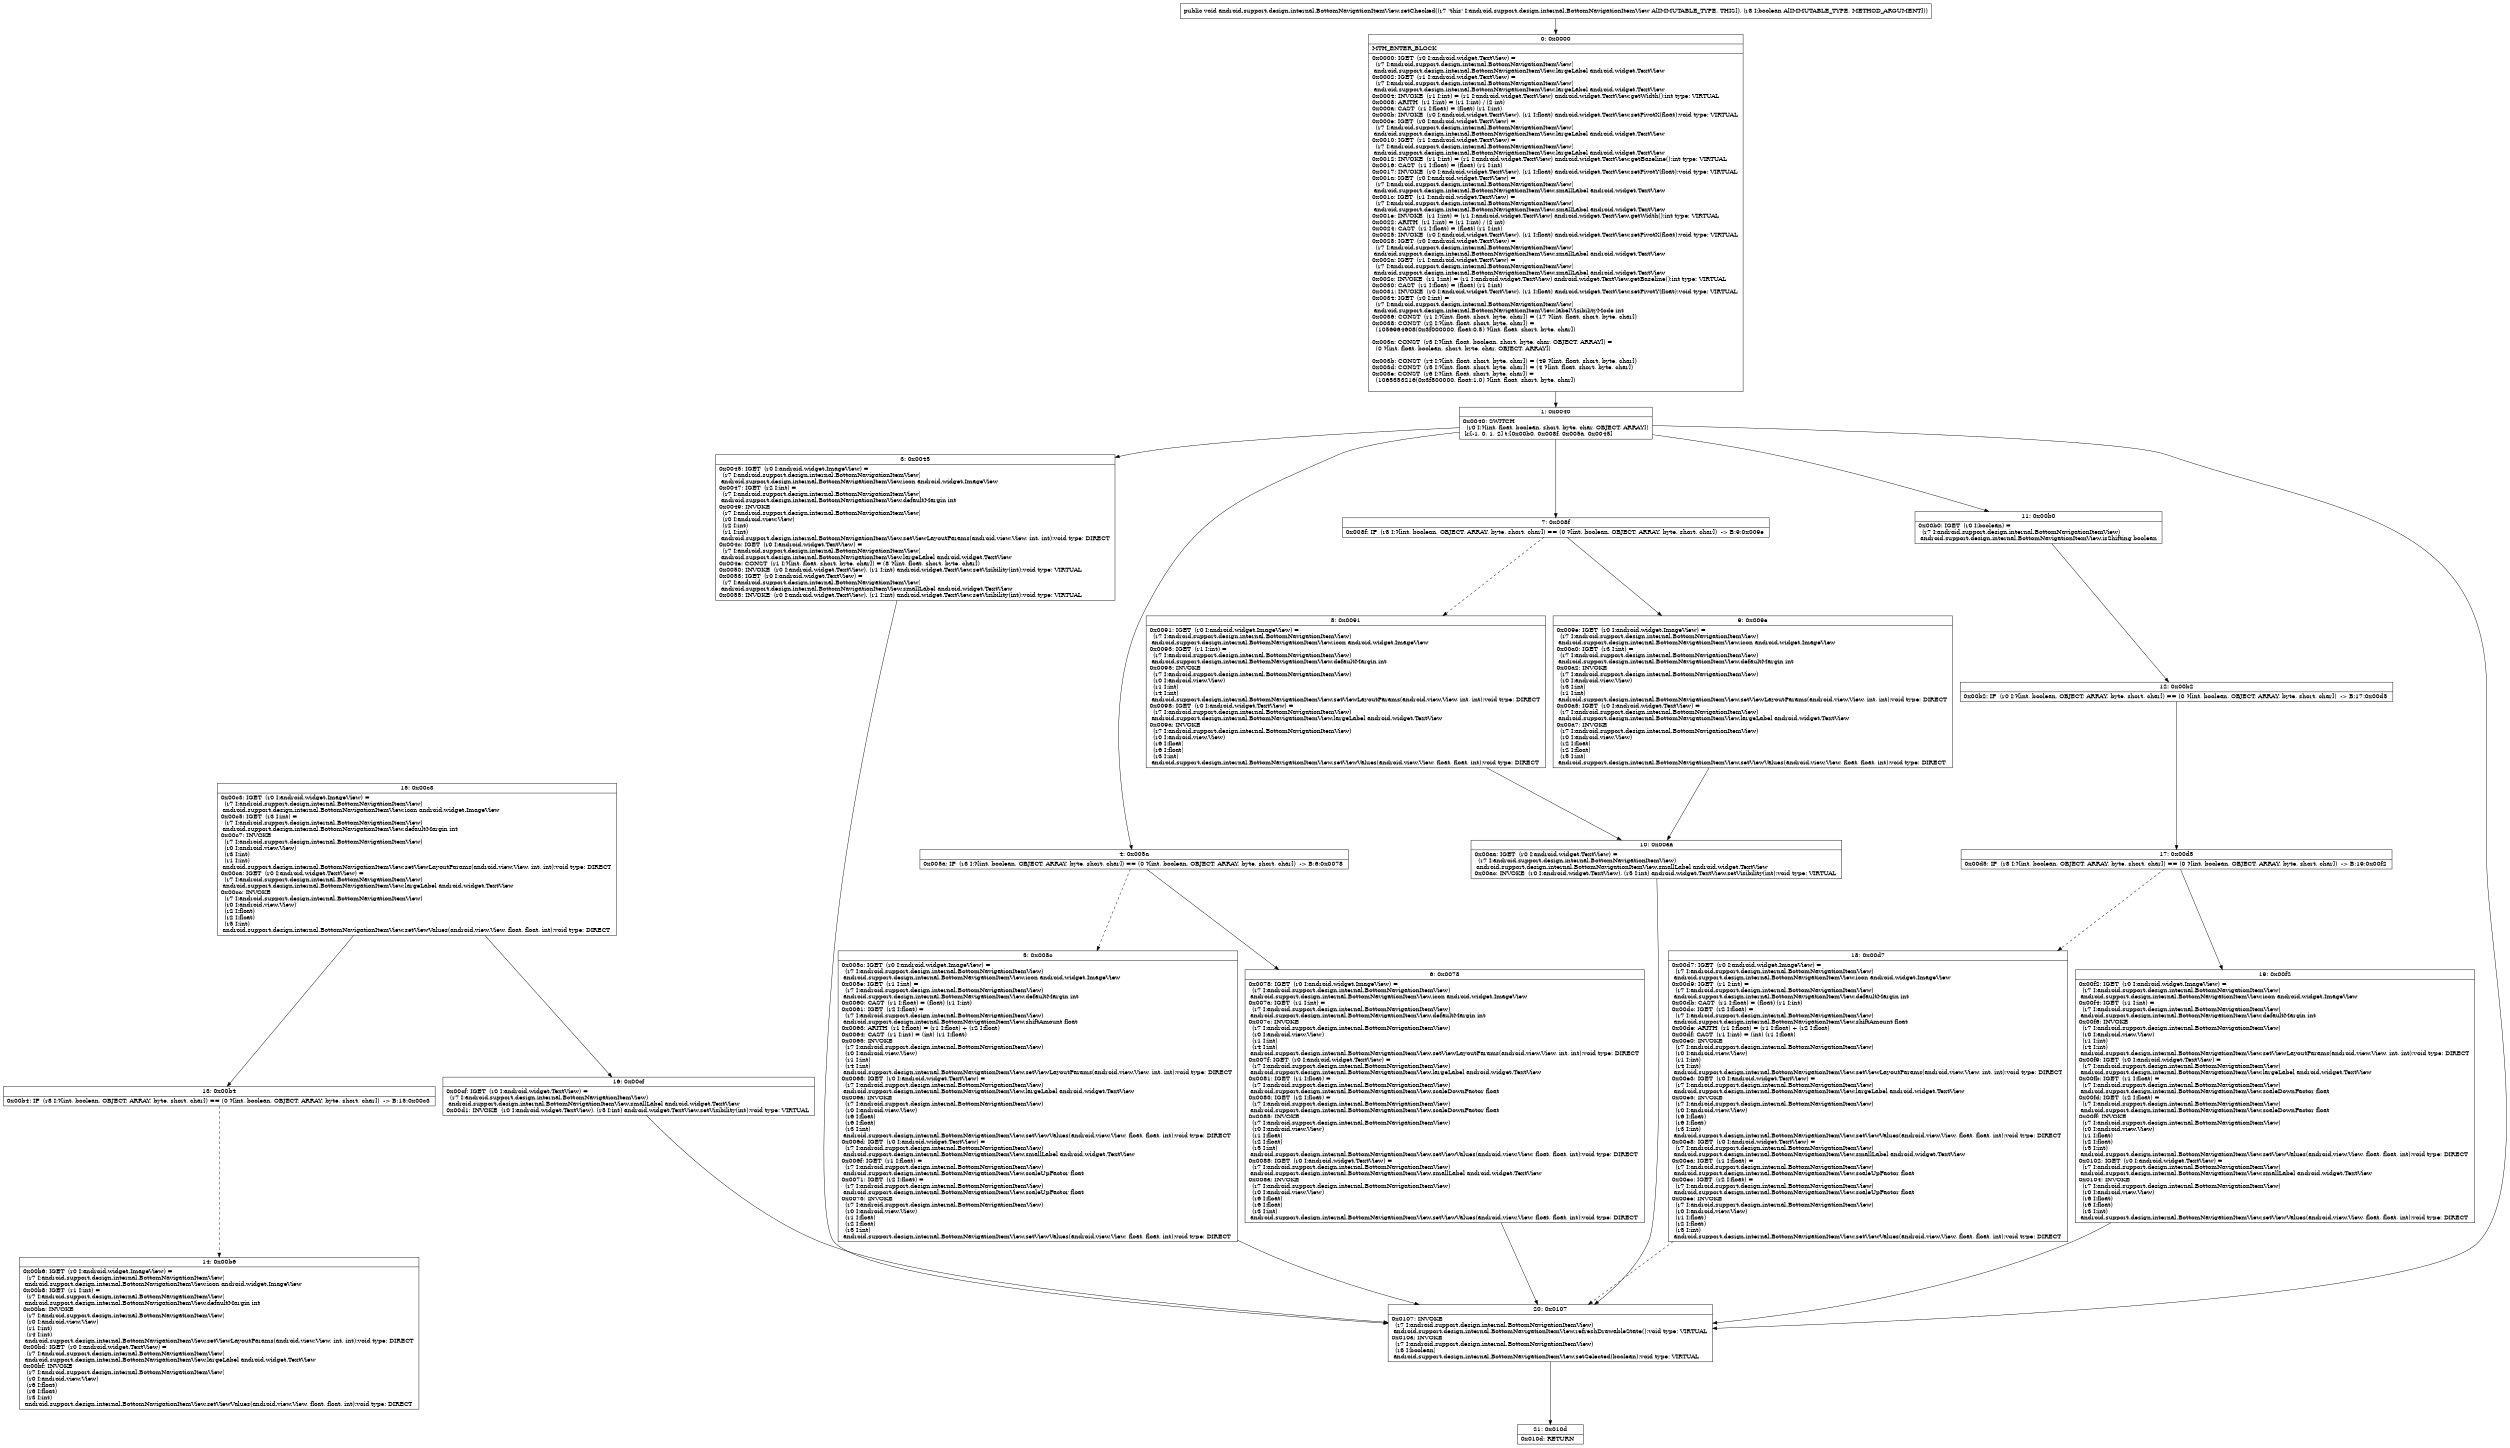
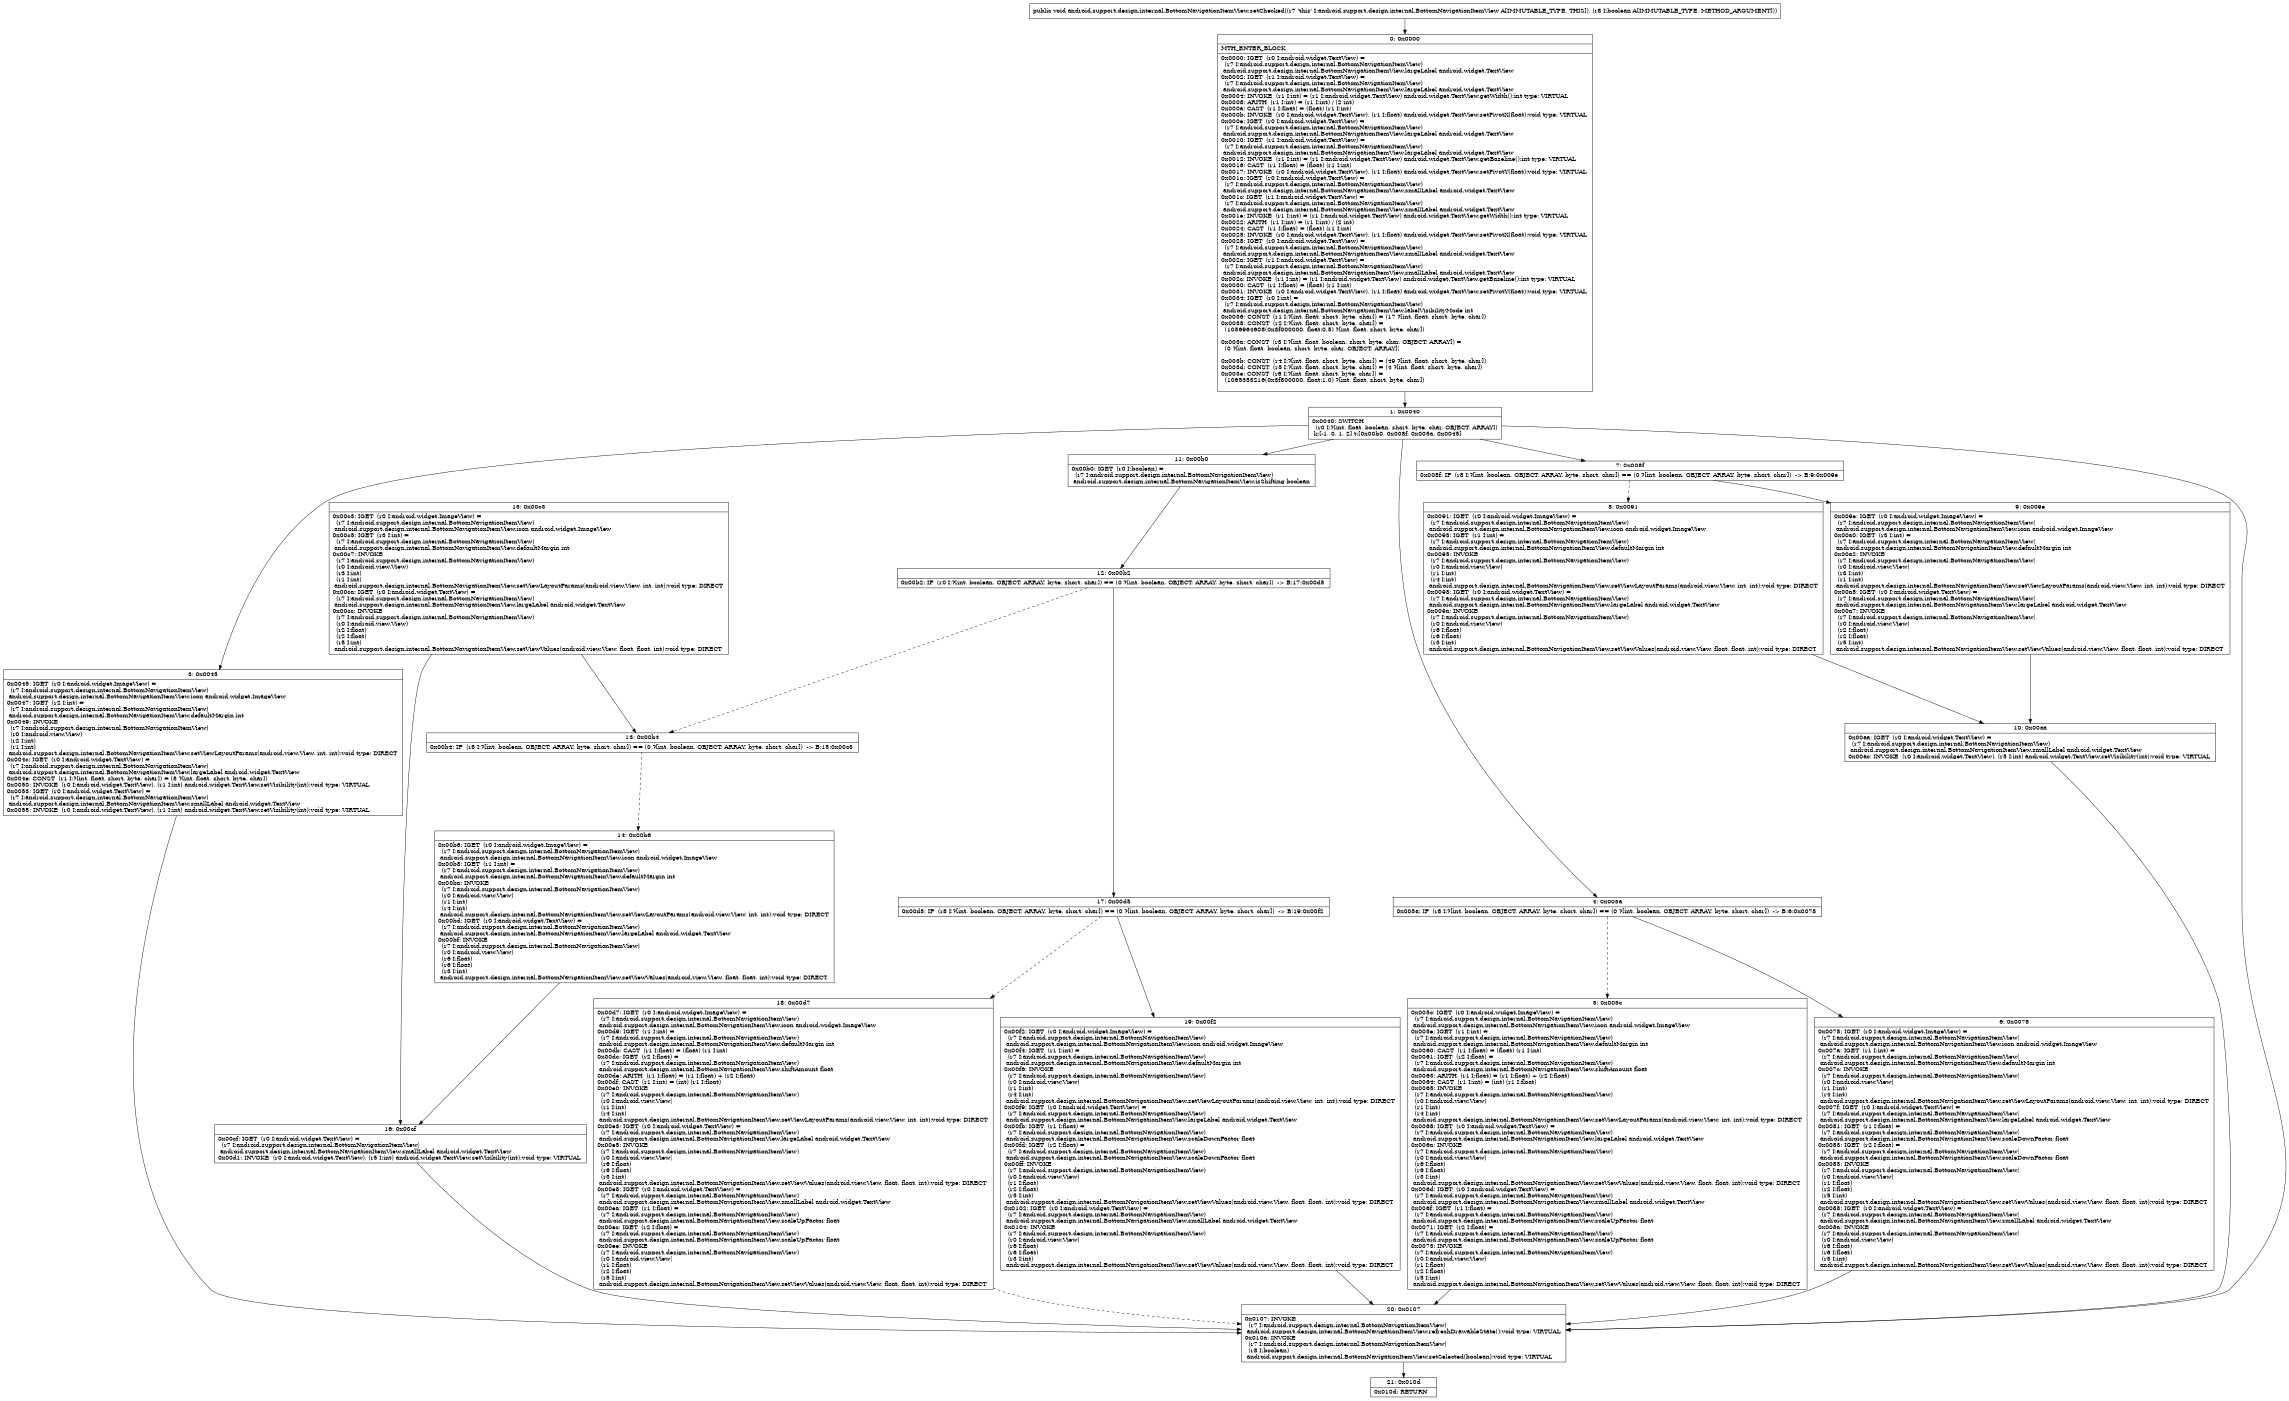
none -> (880, 660)
none -> (491, 1052)
